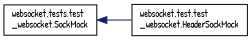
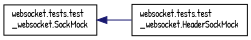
(190, 20) -> (190, 20)
